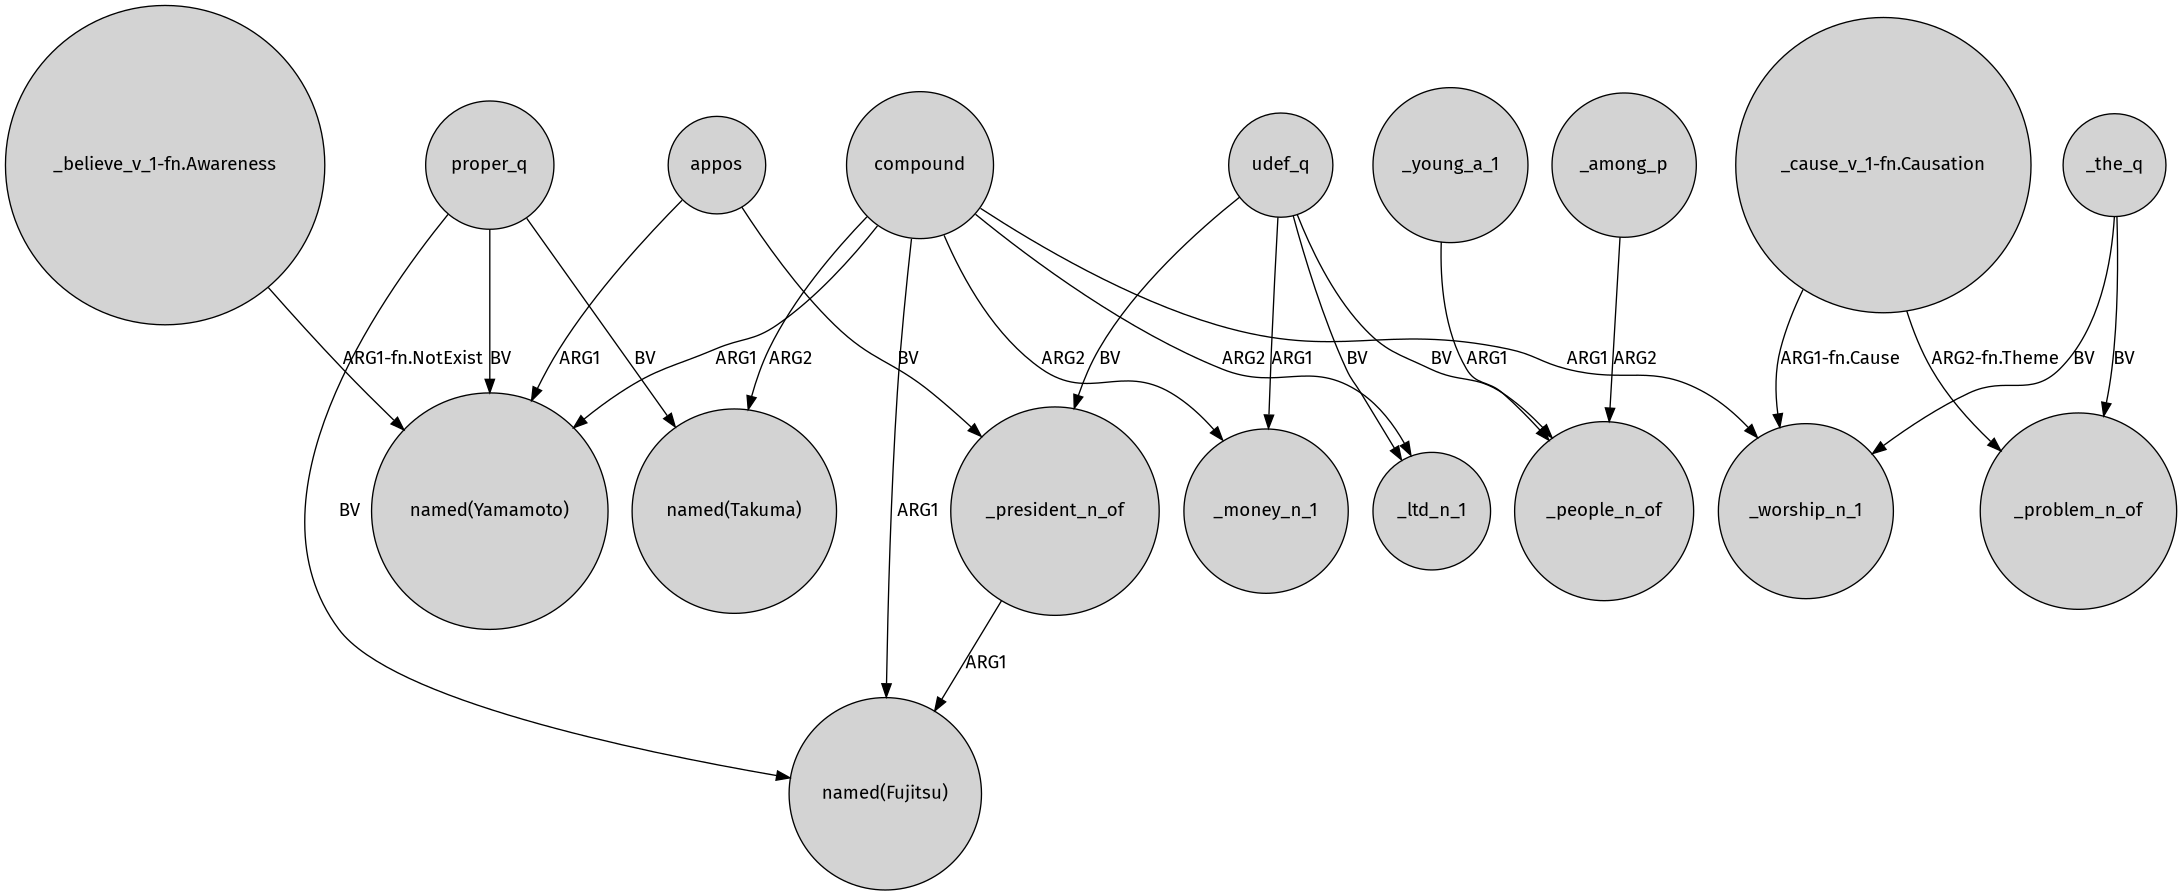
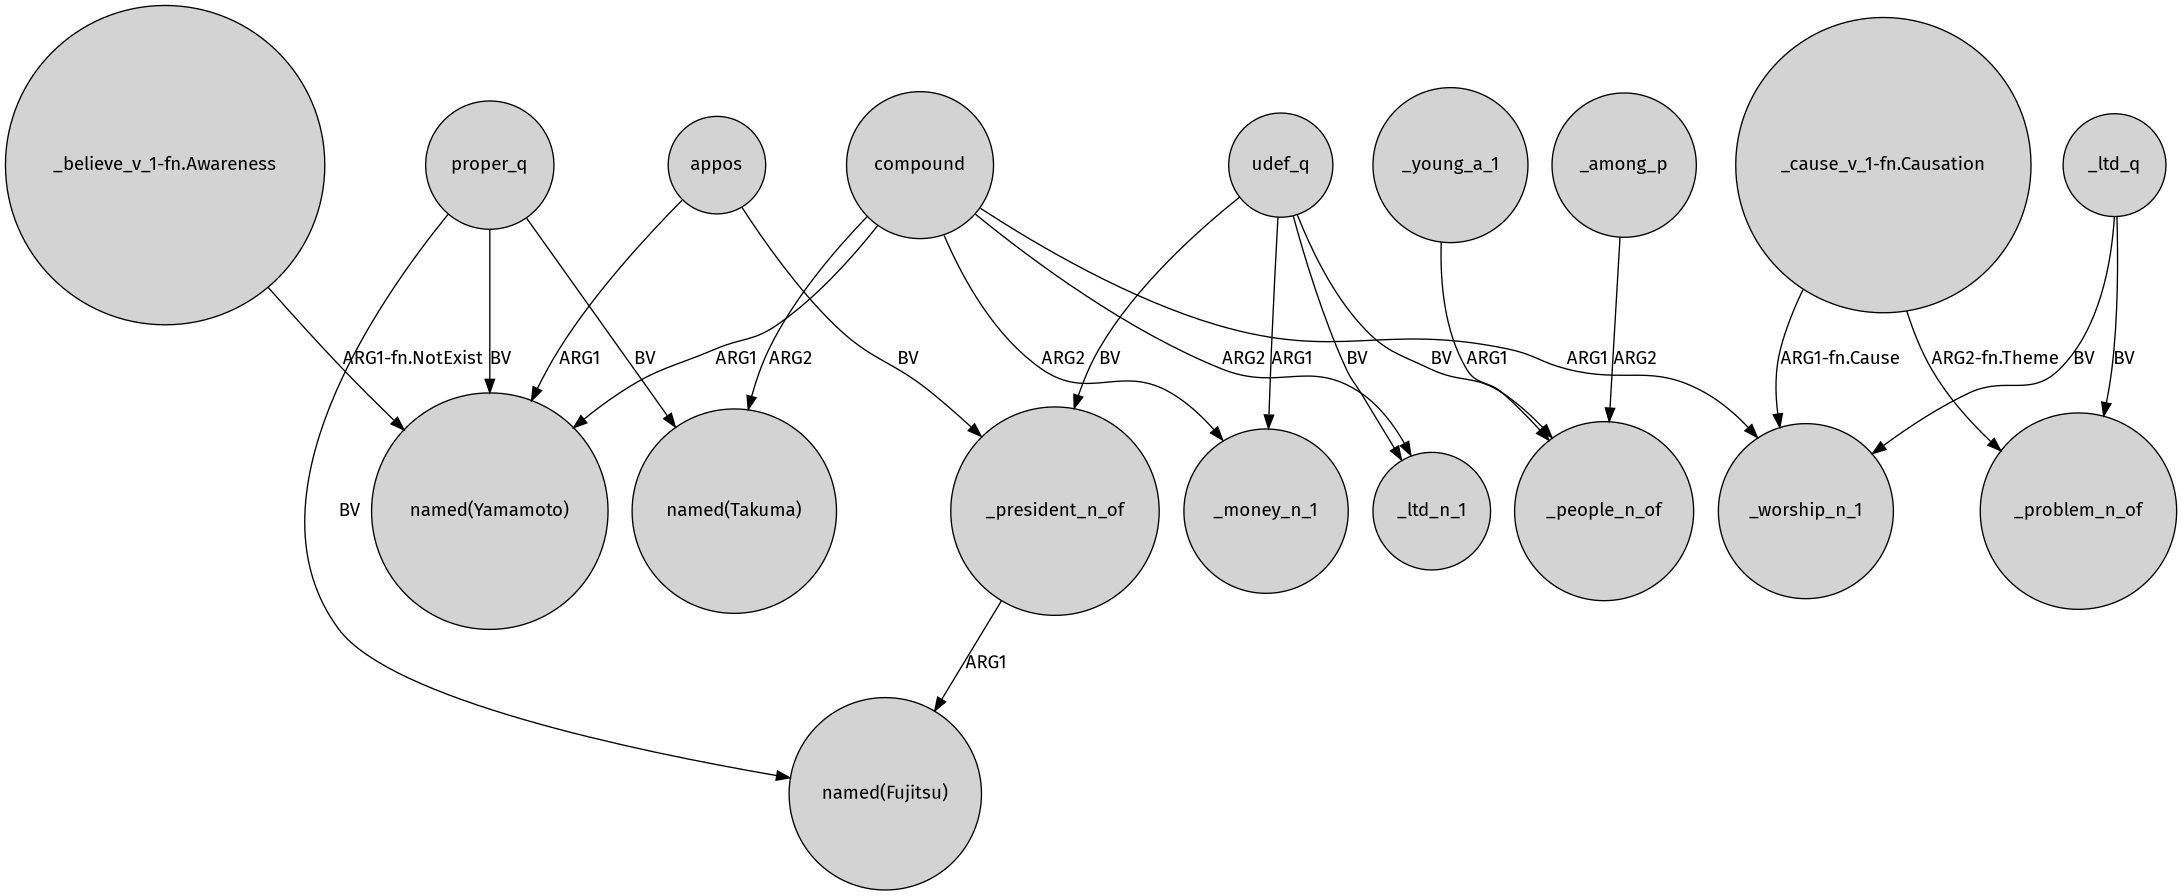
(2115, 165) -> (2115, 165)
(894, 461) -> none
